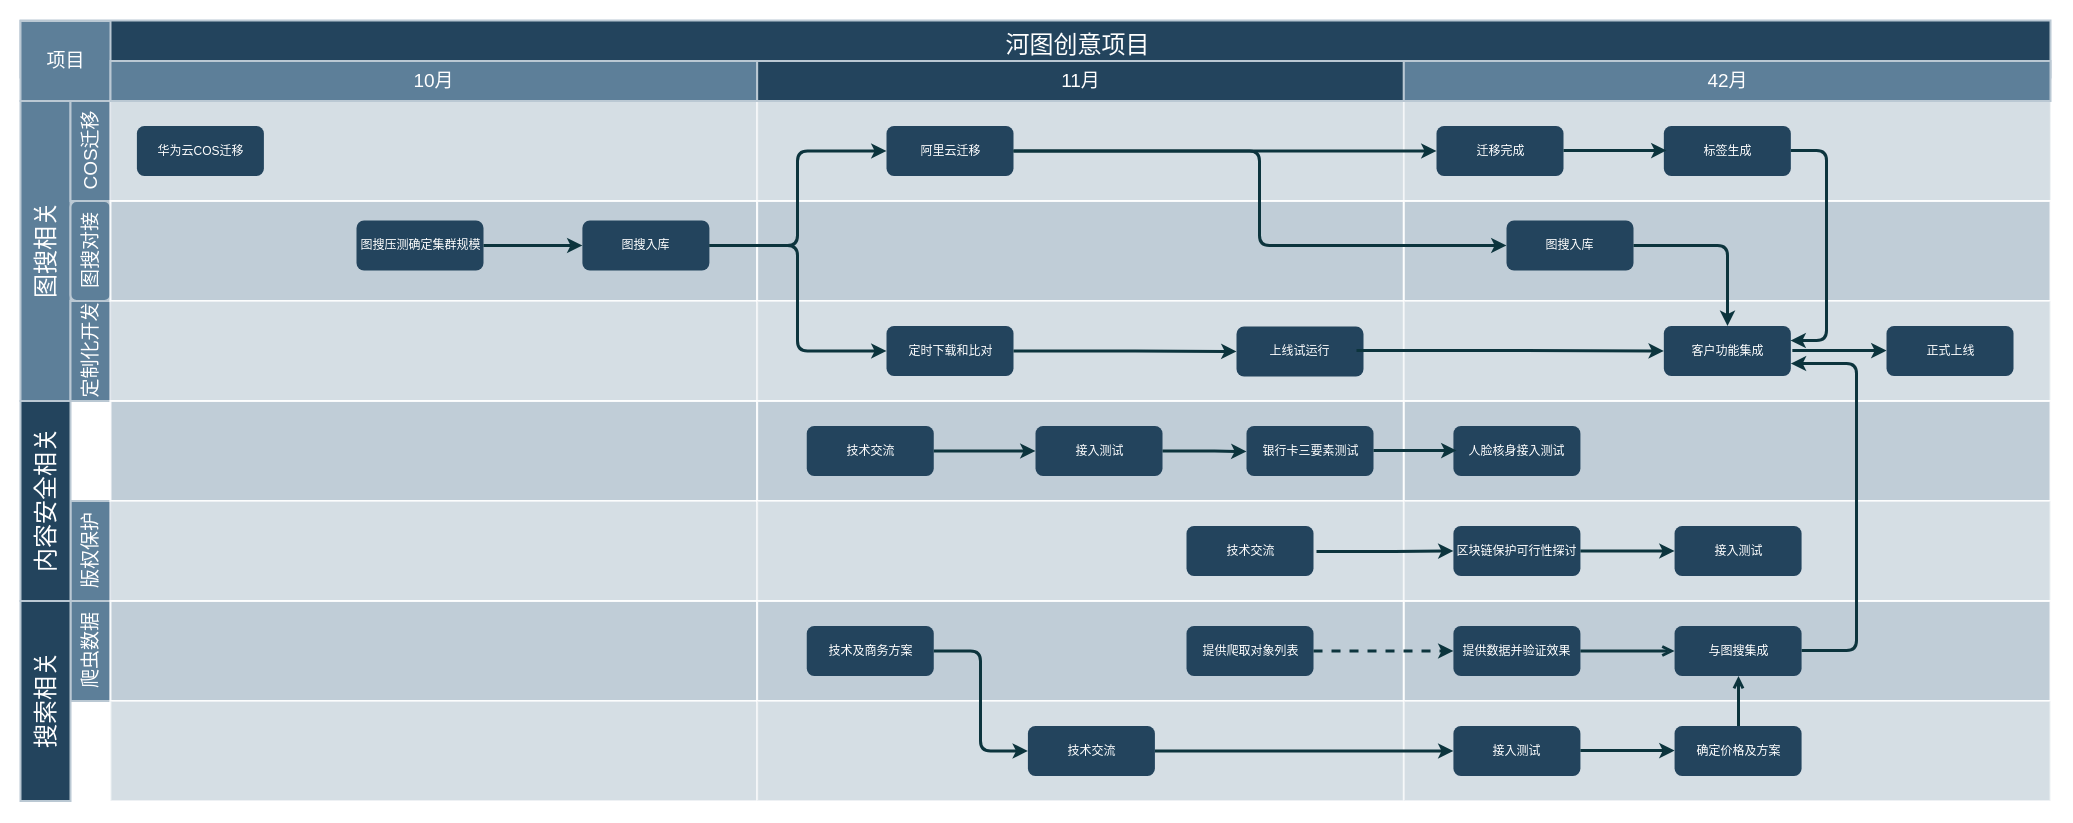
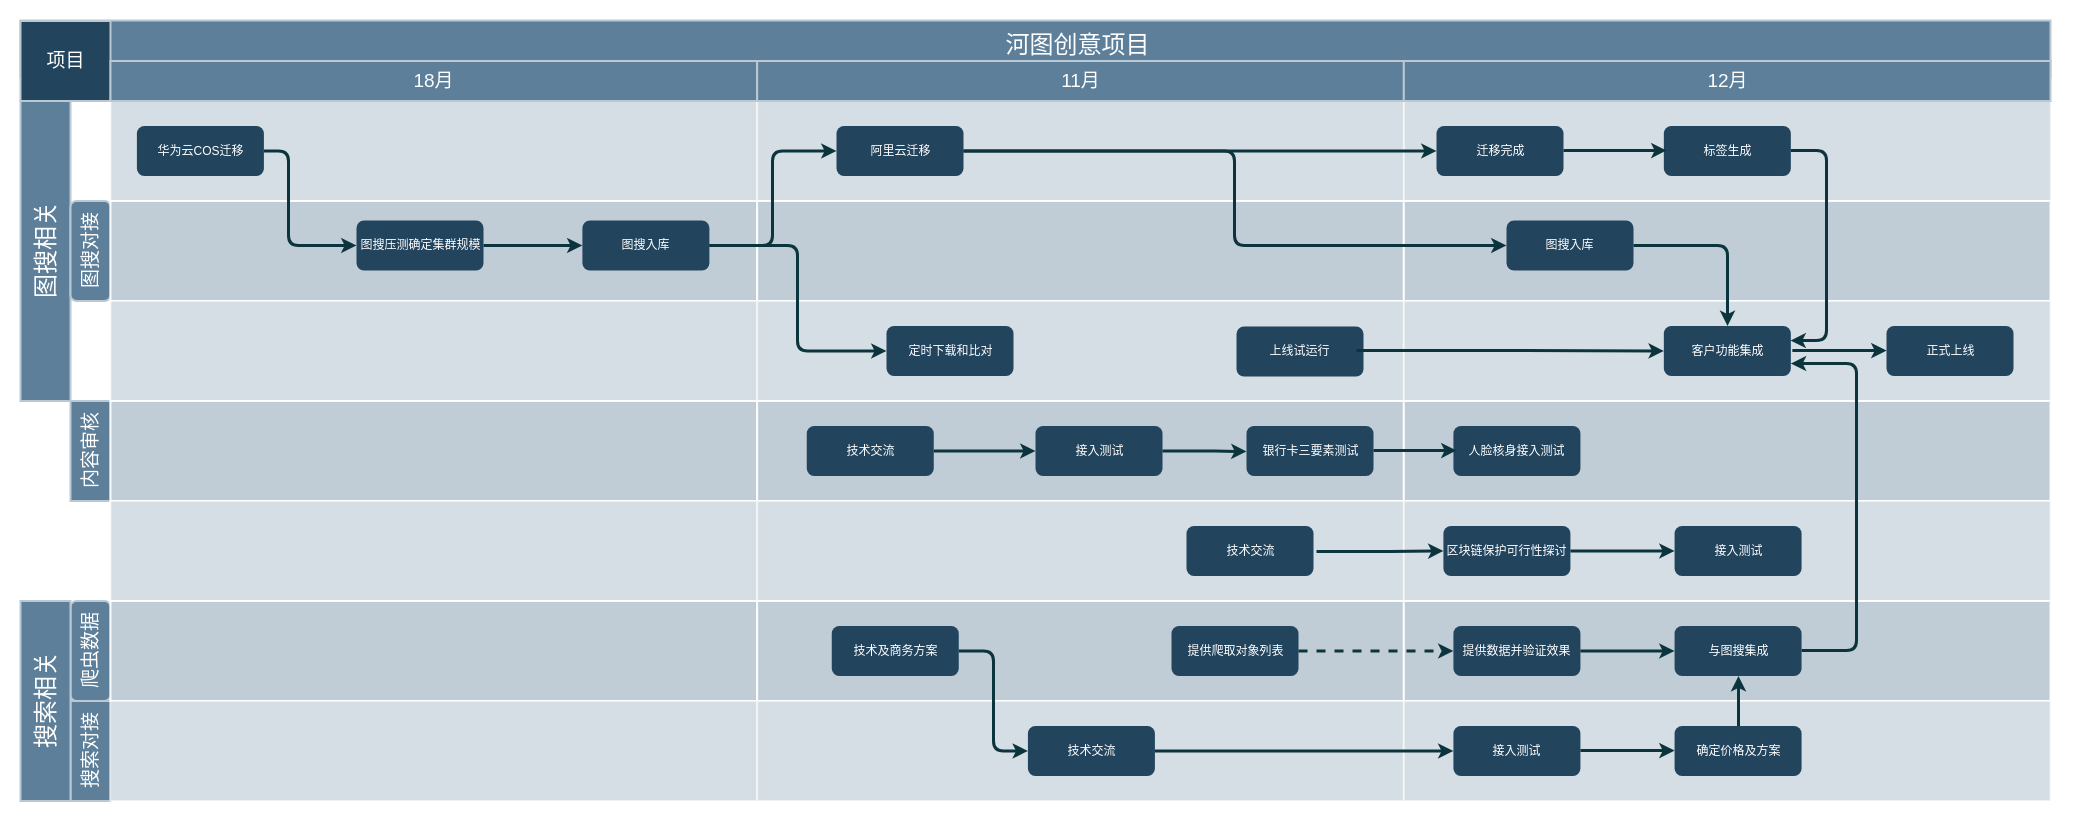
(1036, 49) -> (1036, 49)
(66, 61) -> (66, 61)
(1080, 81) -> (1080, 81)
(434, 82) -> (434, 82)
(1728, 82) -> (1728, 82)
(91, 151) -> none
(950, 151) -> (900, 151)
none -> (289, 214)
(91, 351) -> none
(1120, 351) -> none
none -> (91, 451)
(46, 501) -> none
(91, 551) -> none
(1517, 551) -> (1507, 551)
(91, 651) -> (91, 651)
(870, 651) -> (895, 651)
(1250, 651) -> (1235, 651)
(1662, 651) -> (1661, 651)
(1739, 688) -> (1739, 688)
(46, 701) -> (46, 701)
none -> (91, 751)
